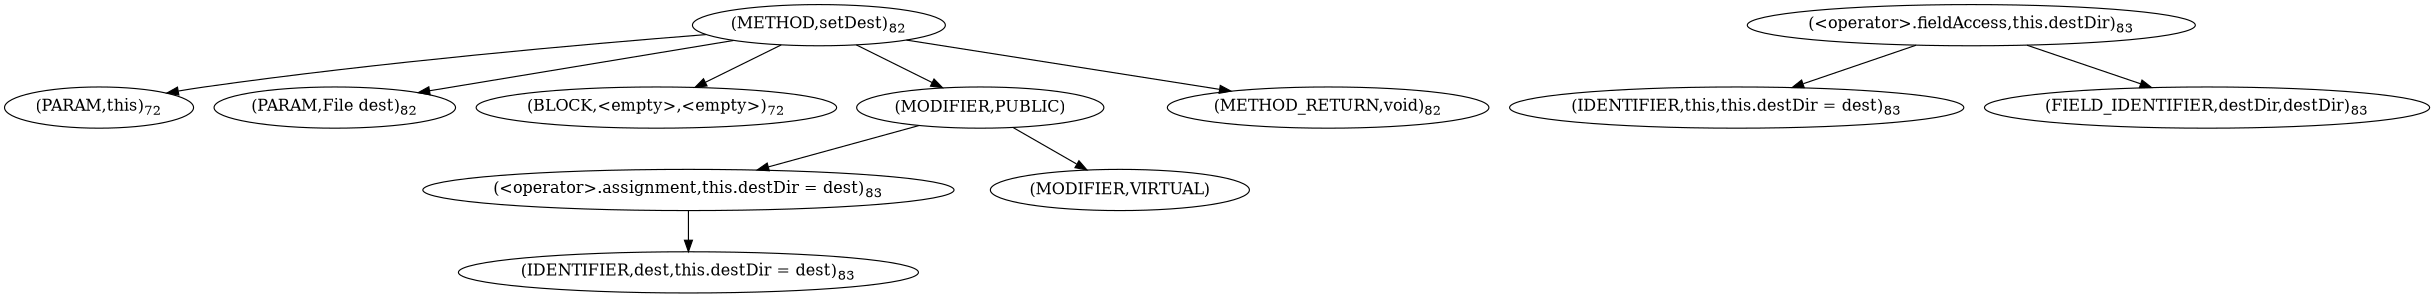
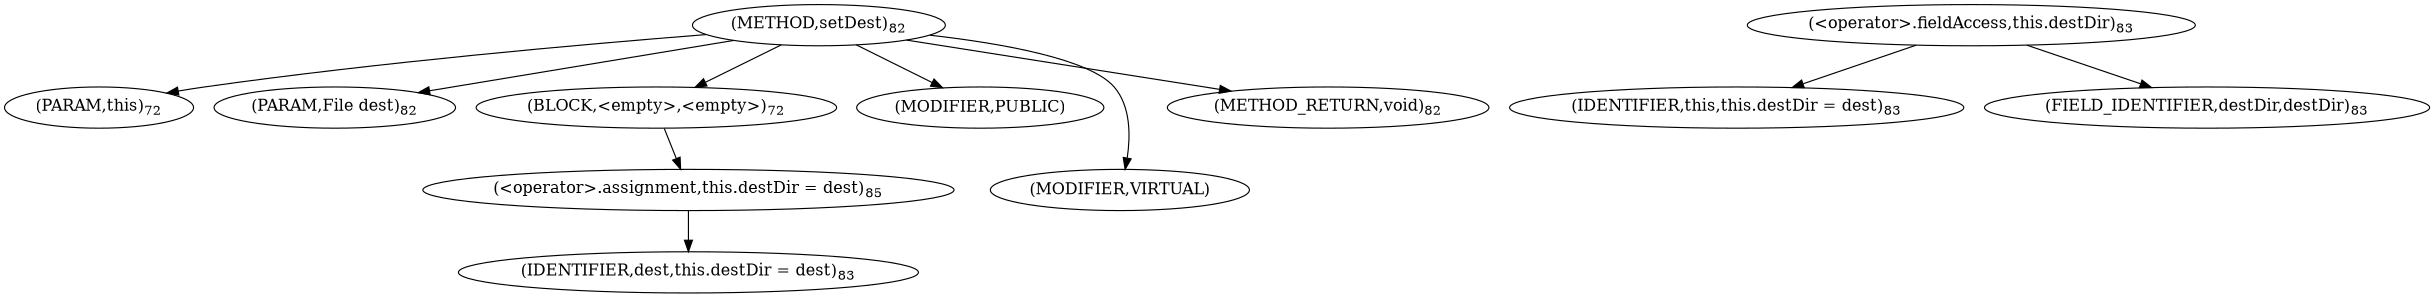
(844, 146) -> (670, 143)
(1045, 146) -> (1042, 54)
(874, 188) -> (874, 188)
